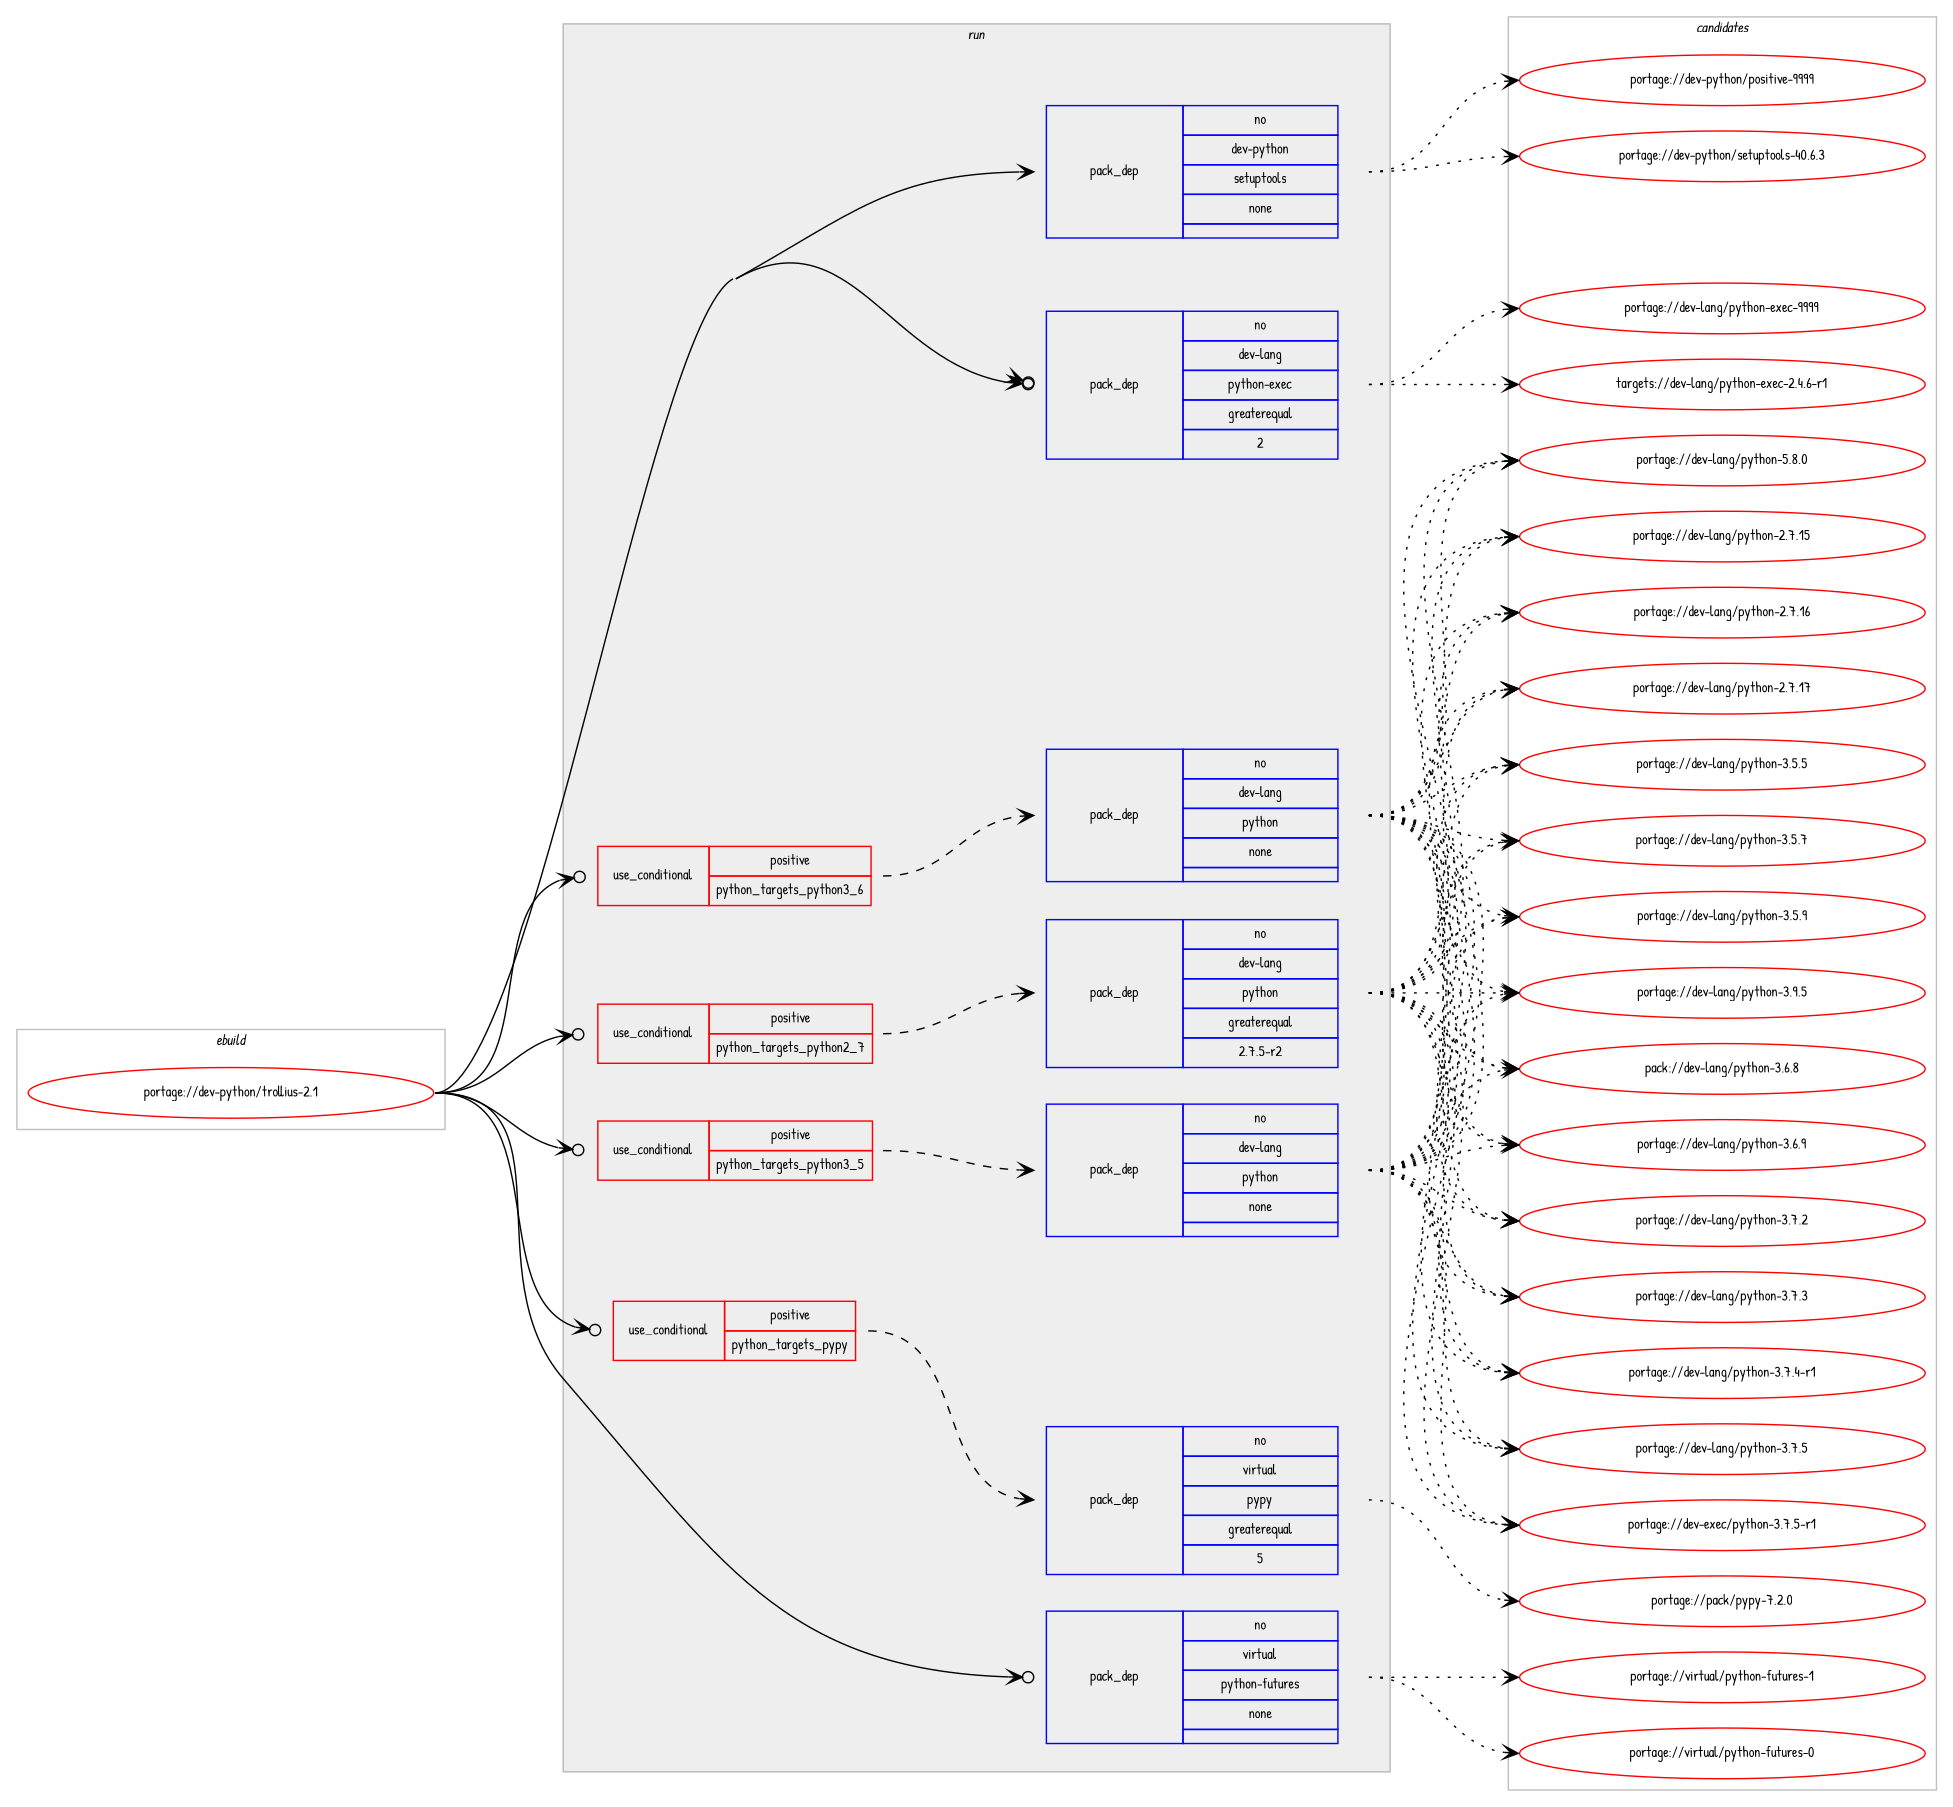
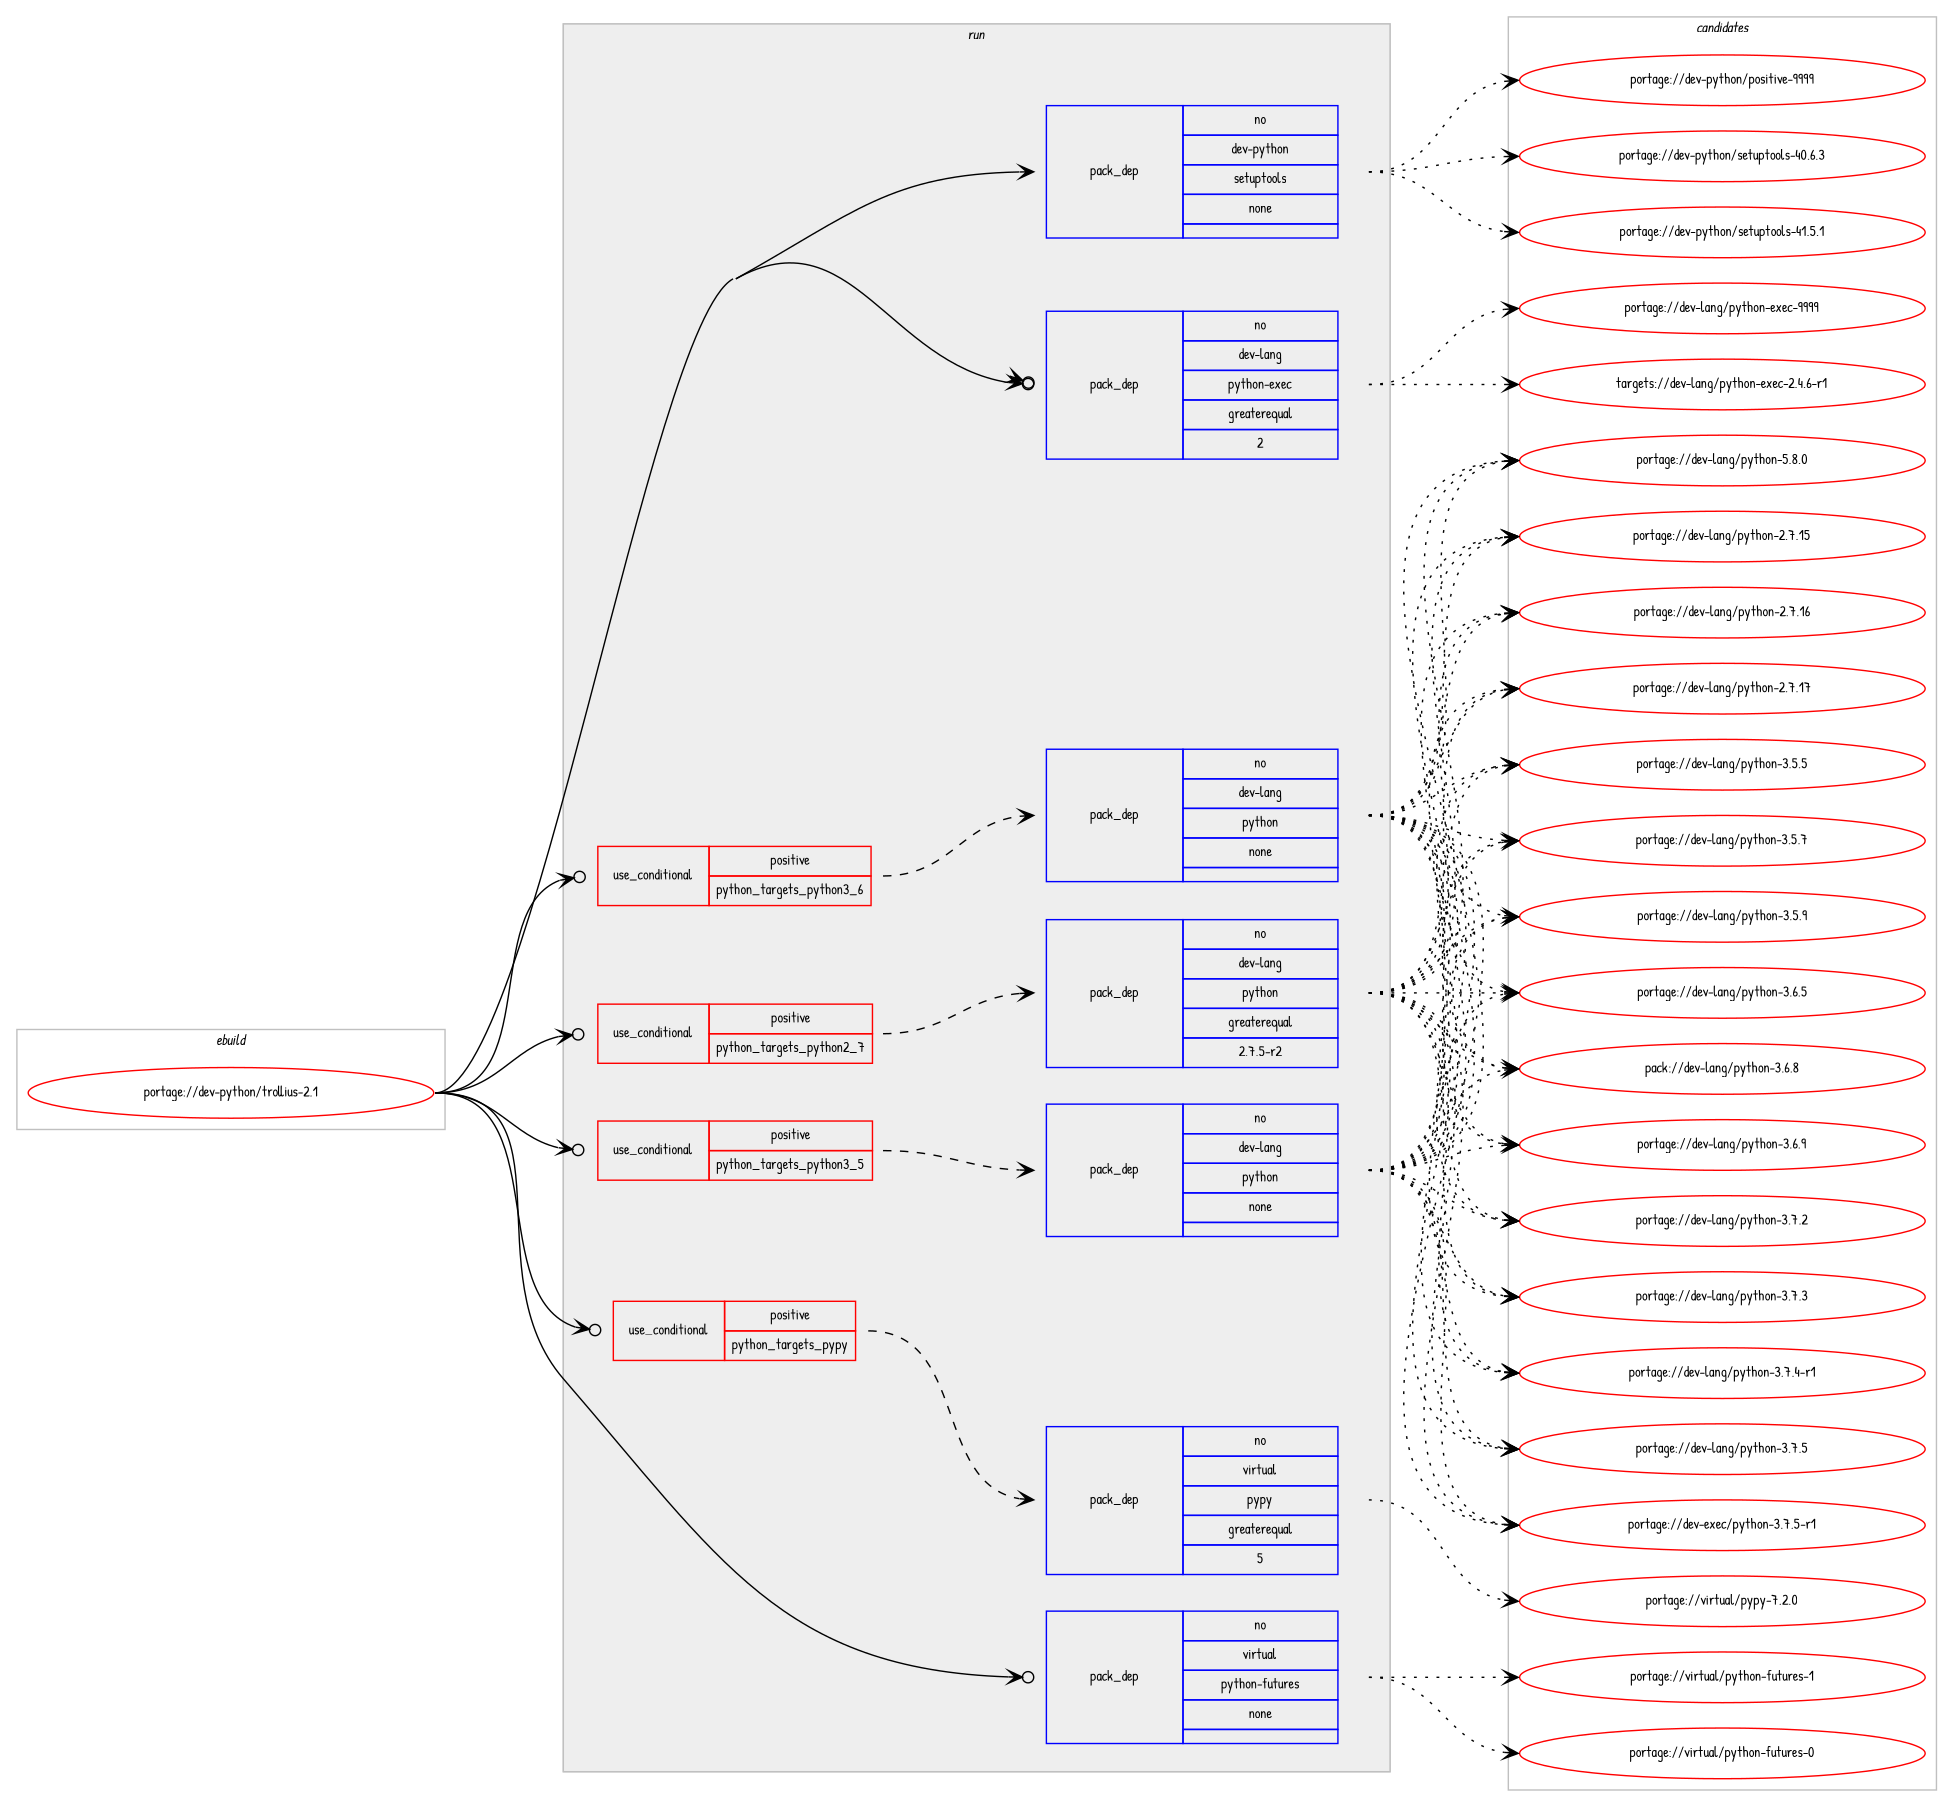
none -> (1722, 232)
(1722, 993) -> (1722, 993)
(1722, 1601) -> (1722, 1601)
